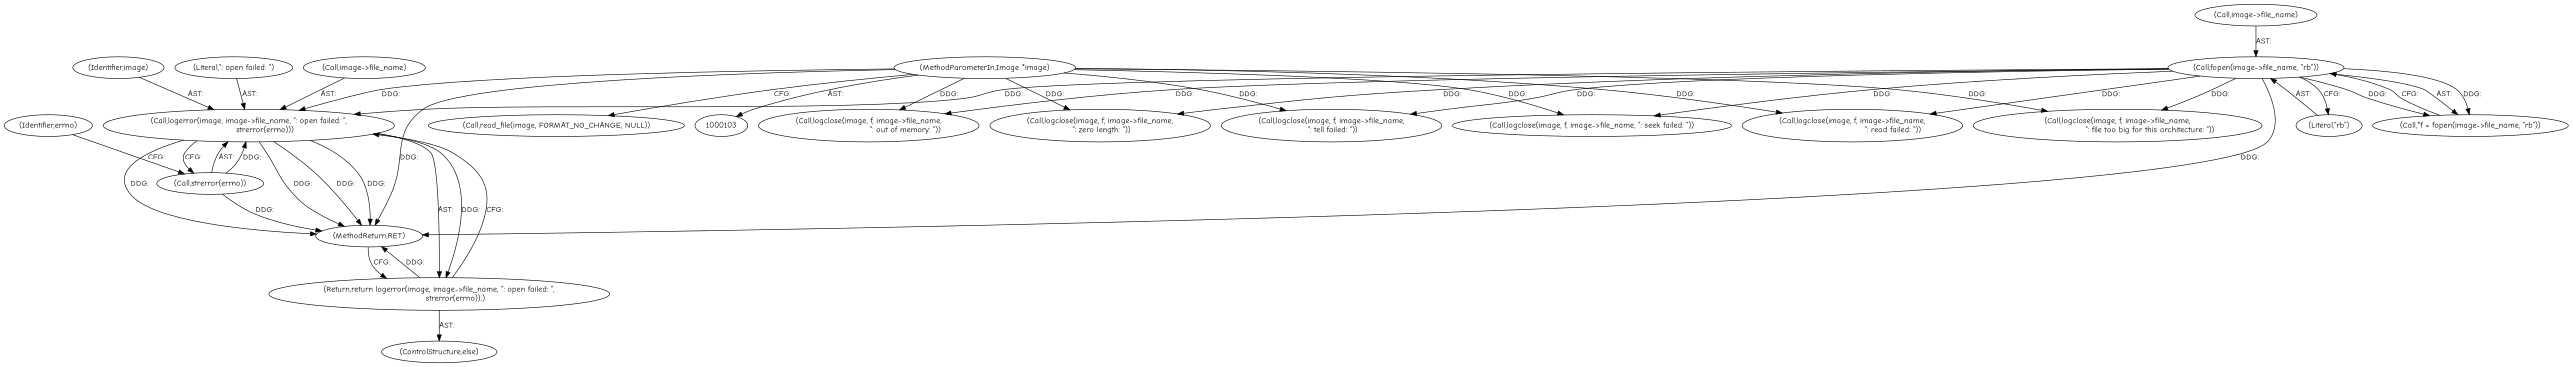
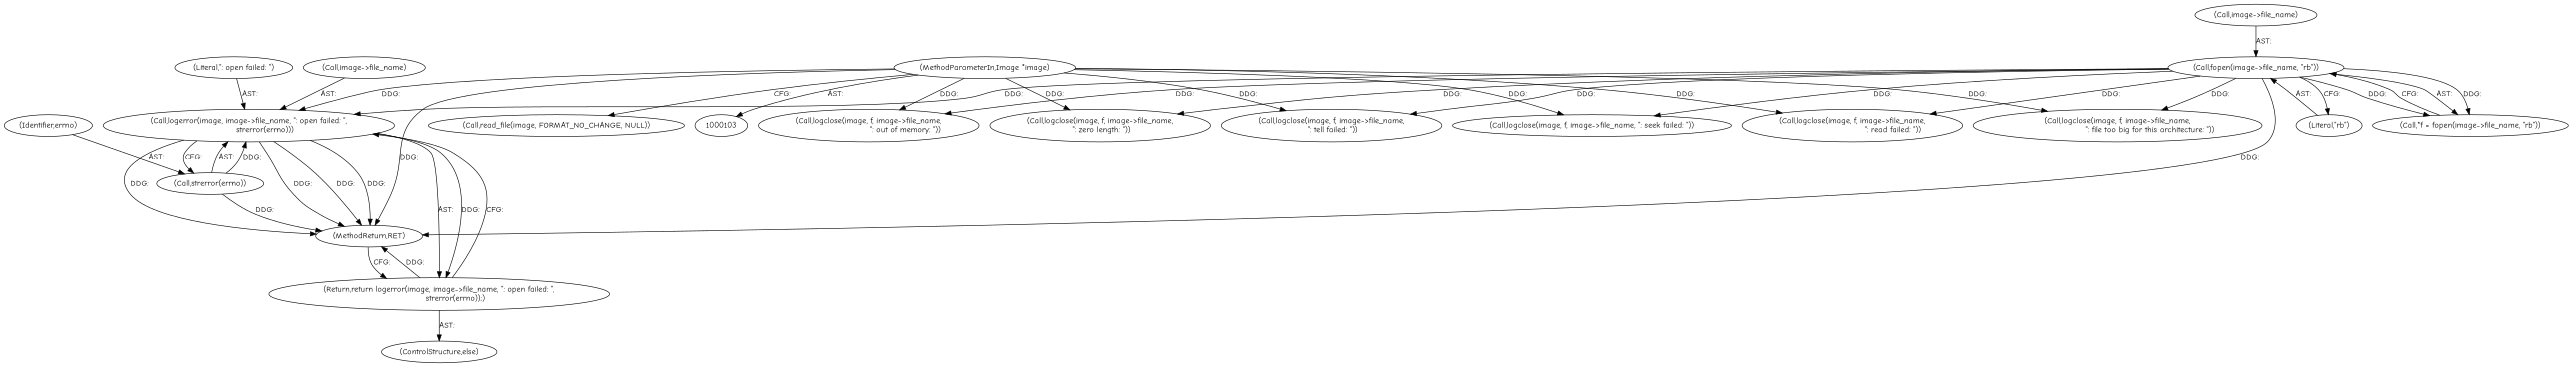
(118, 68) -> none
(158, 157) -> (158, 157)
